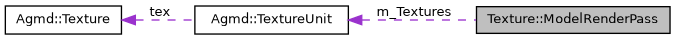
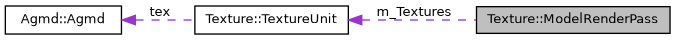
(63, 20) -> (63, 20)
(272, 20) -> (272, 20)
